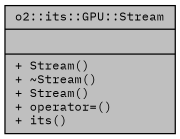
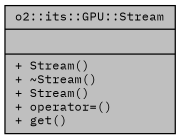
(42, 121) -> (42, 121)
